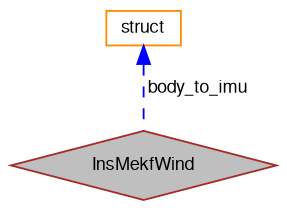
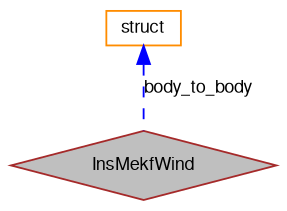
(196, 88) -> (196, 88)
